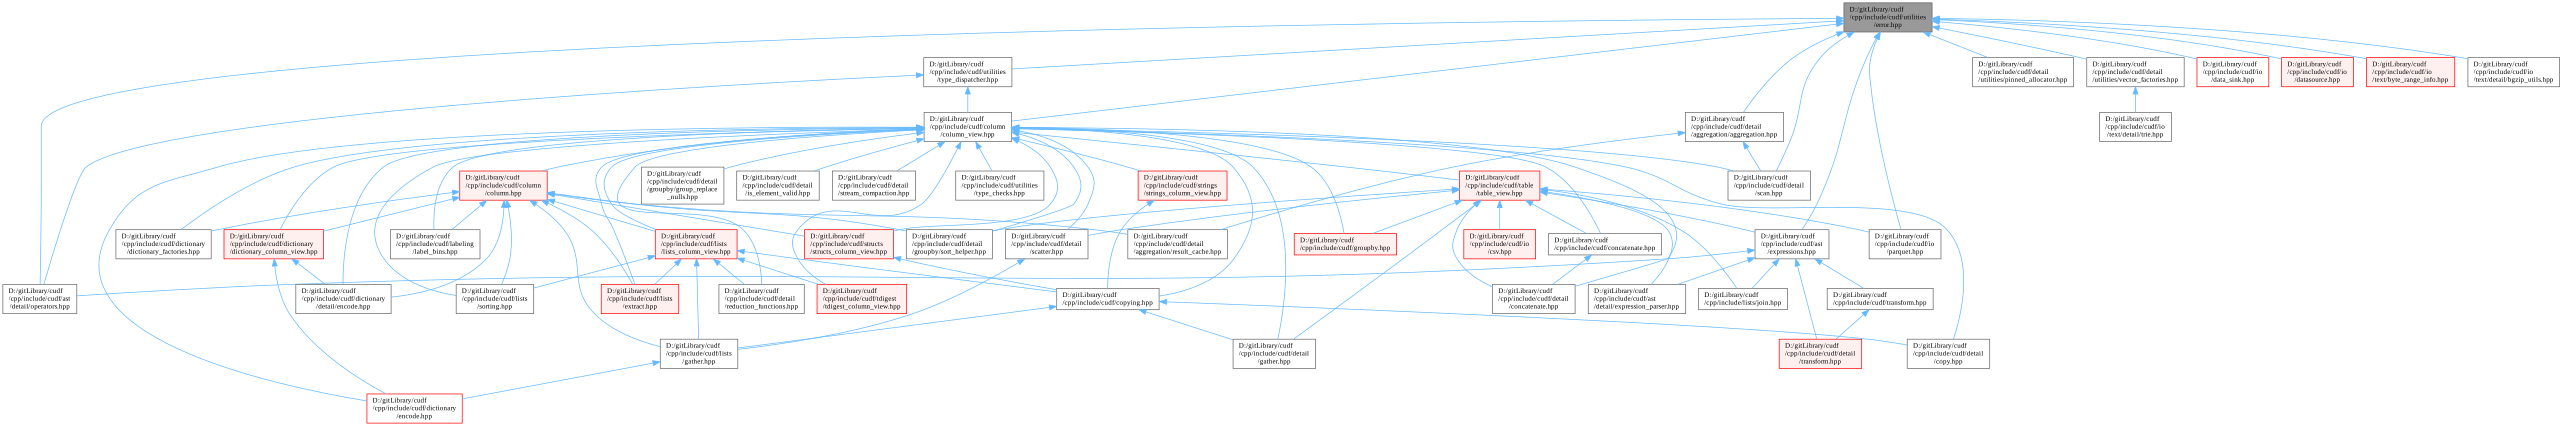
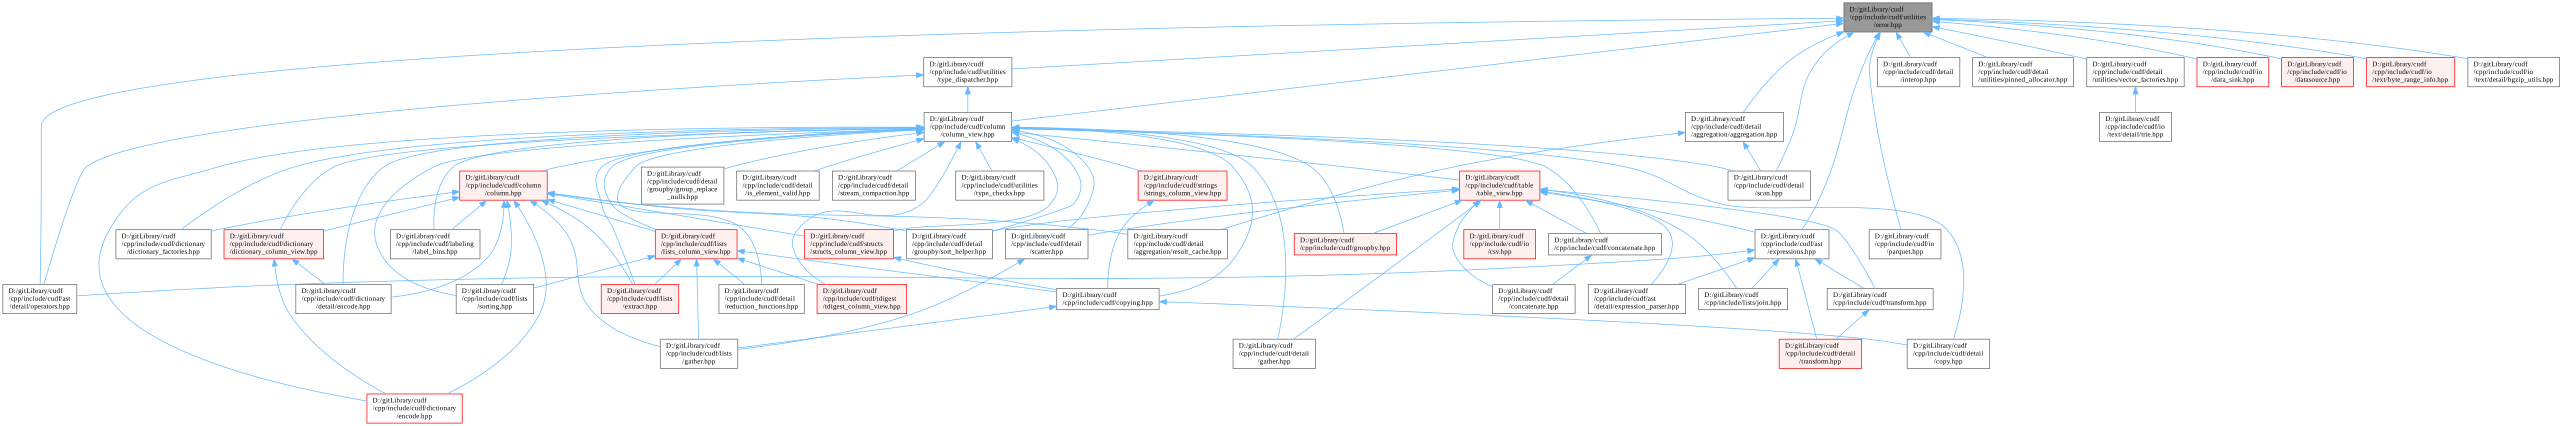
none -> (1919, 72)
(1562, 164) -> none
(1709, 206) -> (1709, 207)
(1190, 326) -> none
(558, 381) -> (537, 318)
